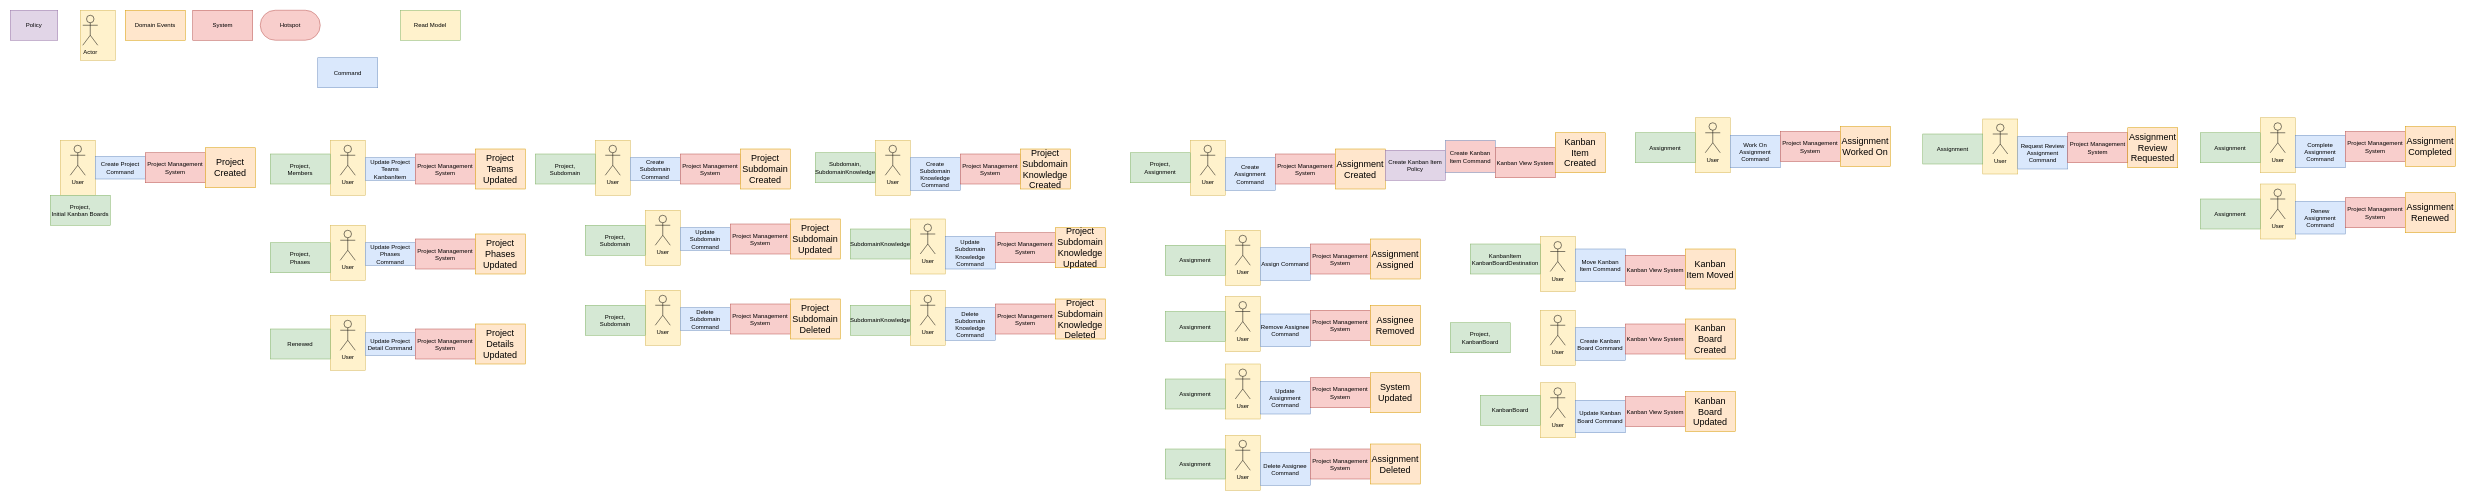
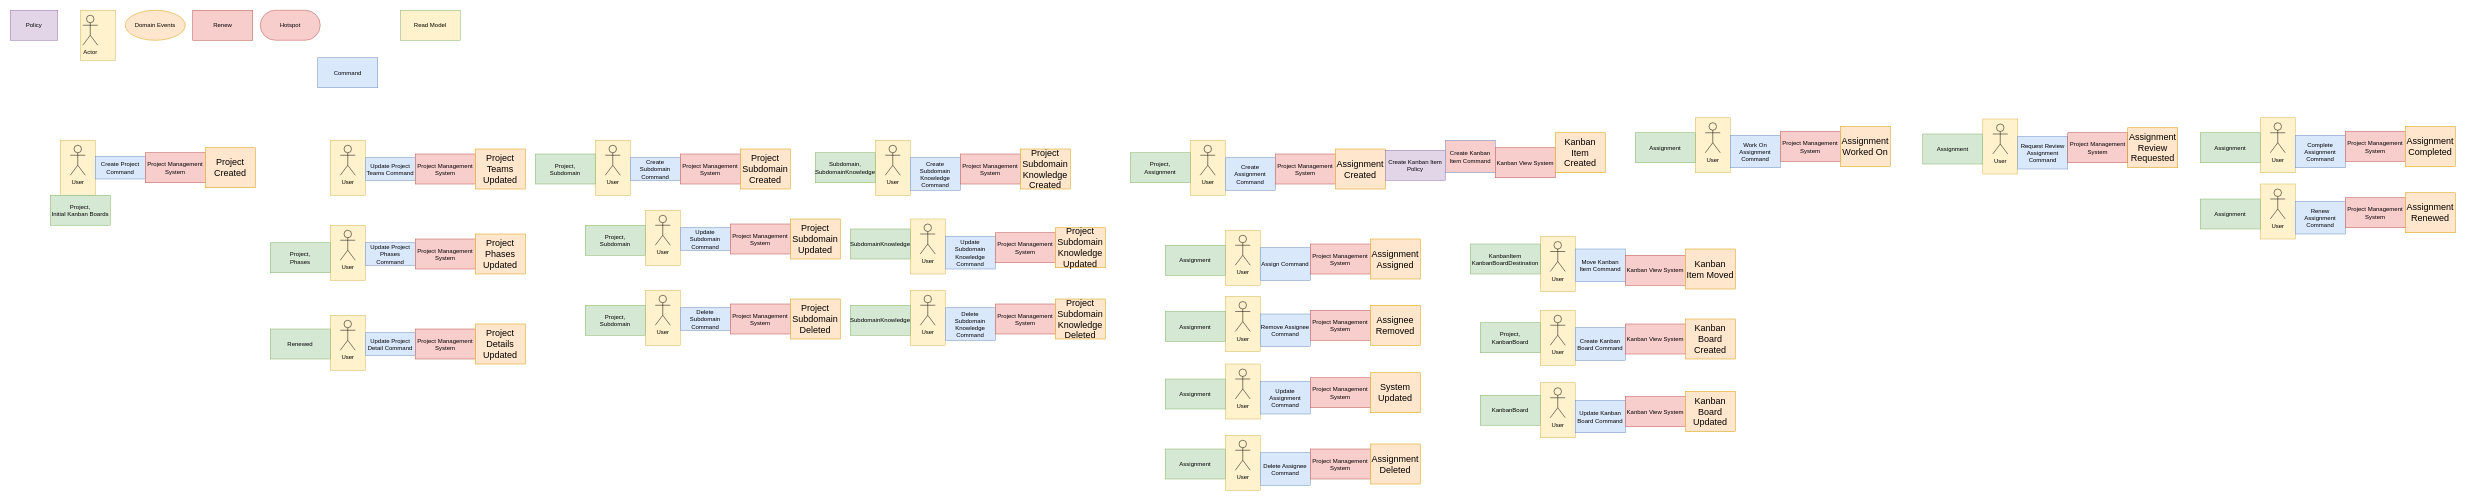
(155, 25) -> (155, 25)
(223, 25) -> (223, 25)
(300, 169) -> none
(390, 169) -> (390, 169)
(1480, 338) -> (1510, 338)
